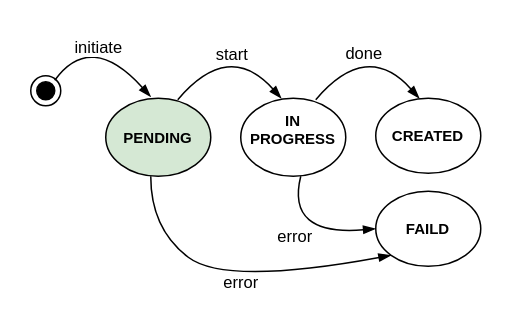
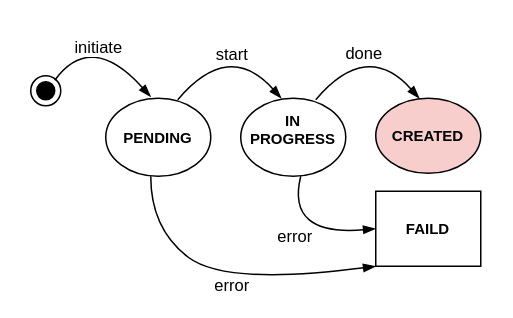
(428, 136) -> (428, 136)
(158, 137) -> (158, 137)
(428, 229) -> (428, 229)
